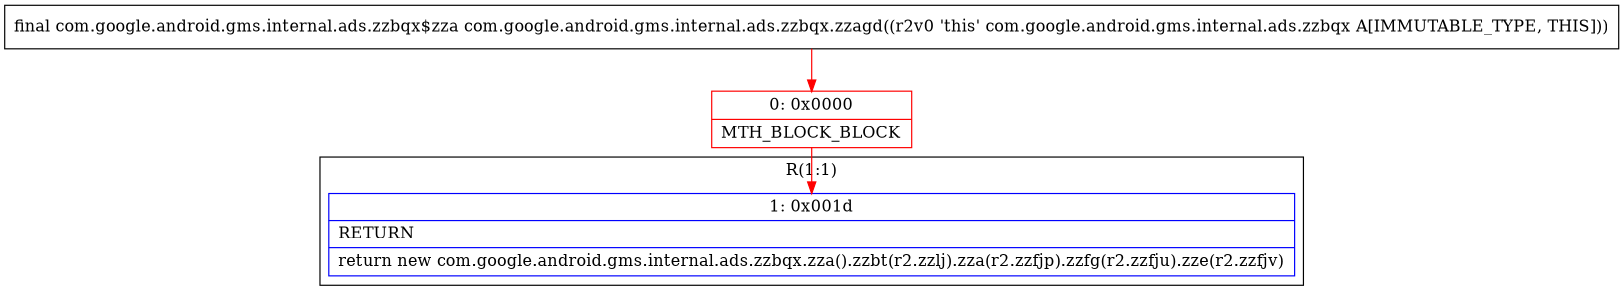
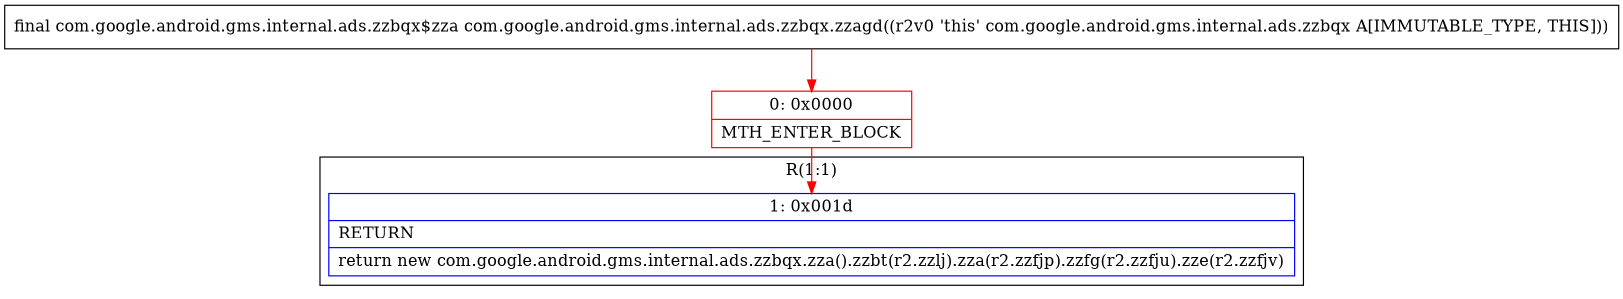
(811, 133) -> (812, 133)
